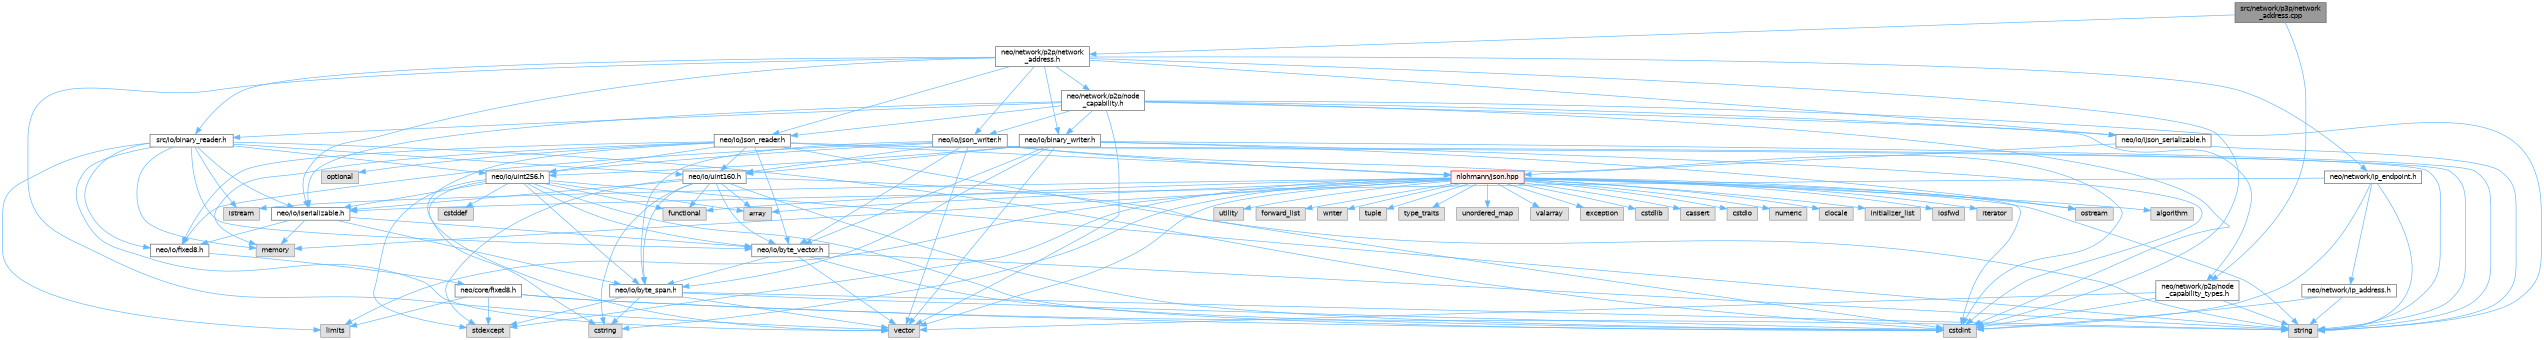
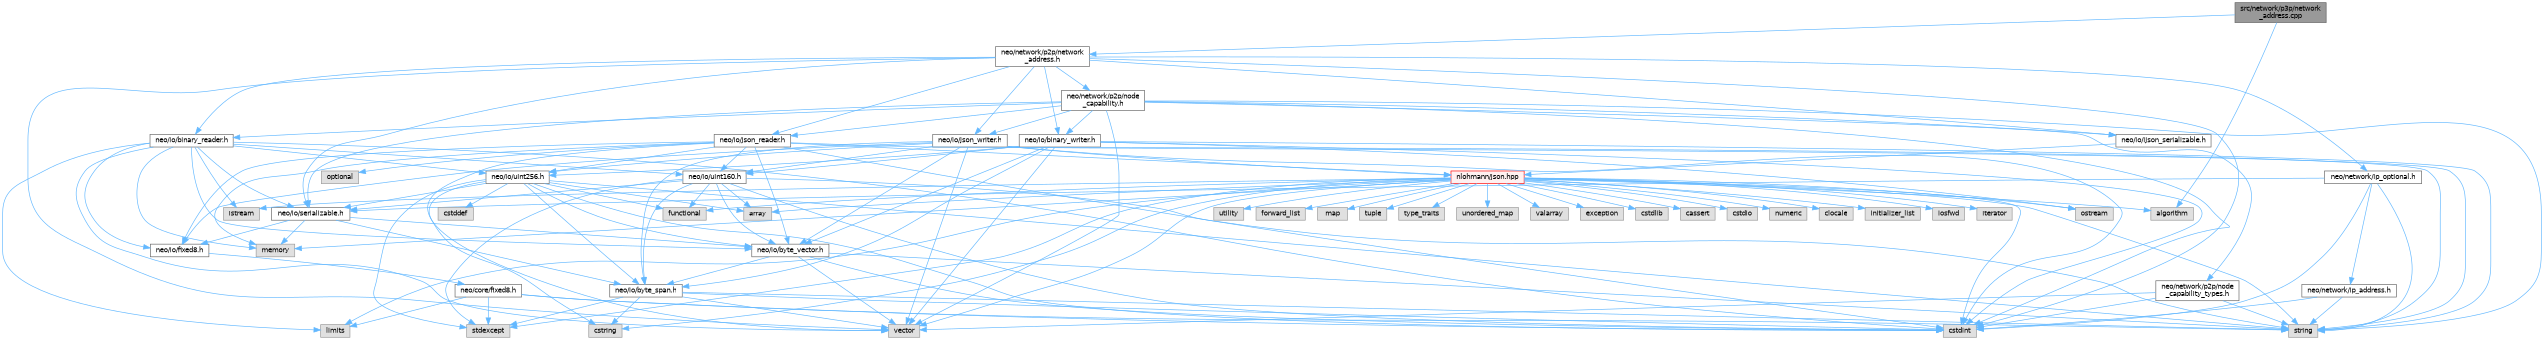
(192, 141) -> (192, 141)
(2301, 171) -> (2234, 115)
(2373, 177) -> (2373, 177)
(2510, 181) -> none
(311, 214) -> (311, 214)
(1333, 214) -> (1333, 214)
(634, 220) -> none
